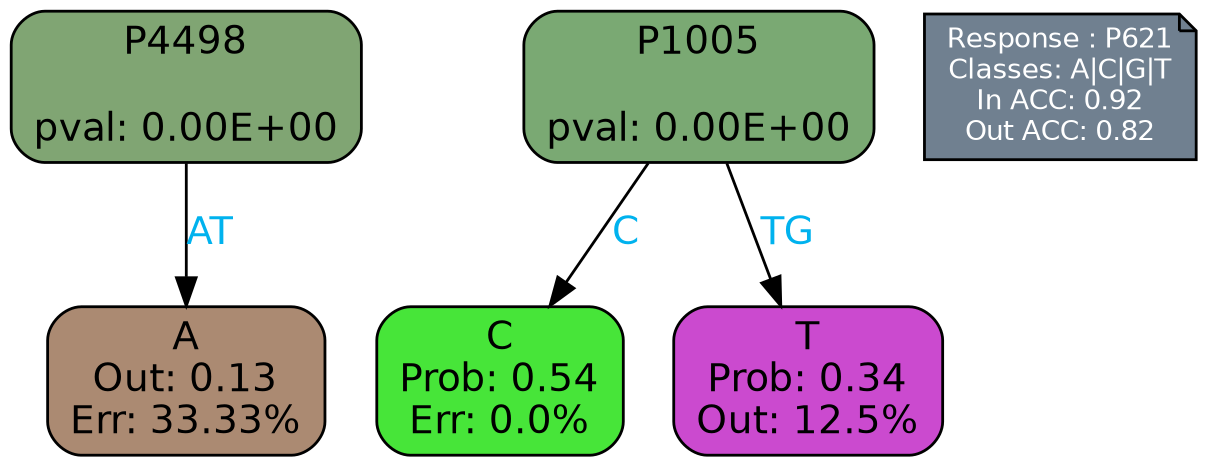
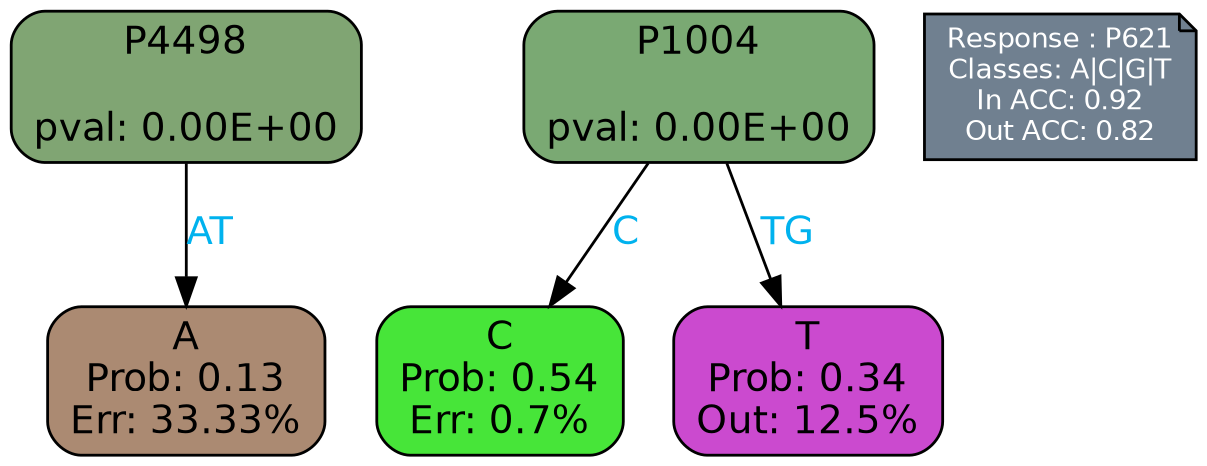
(699, 87) -> (699, 87)
(186, 381) -> (186, 381)
(500, 381) -> (500, 381)
